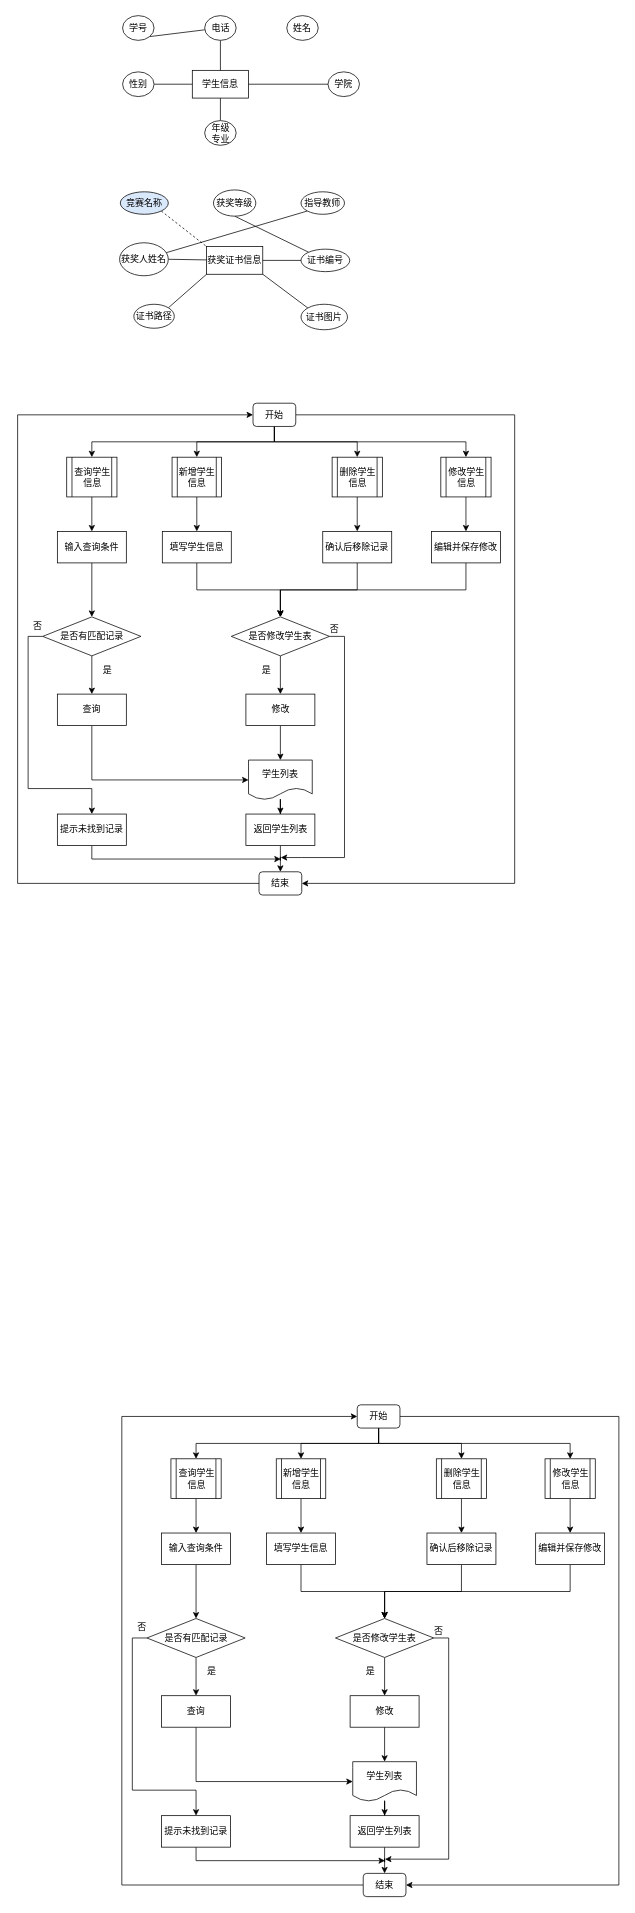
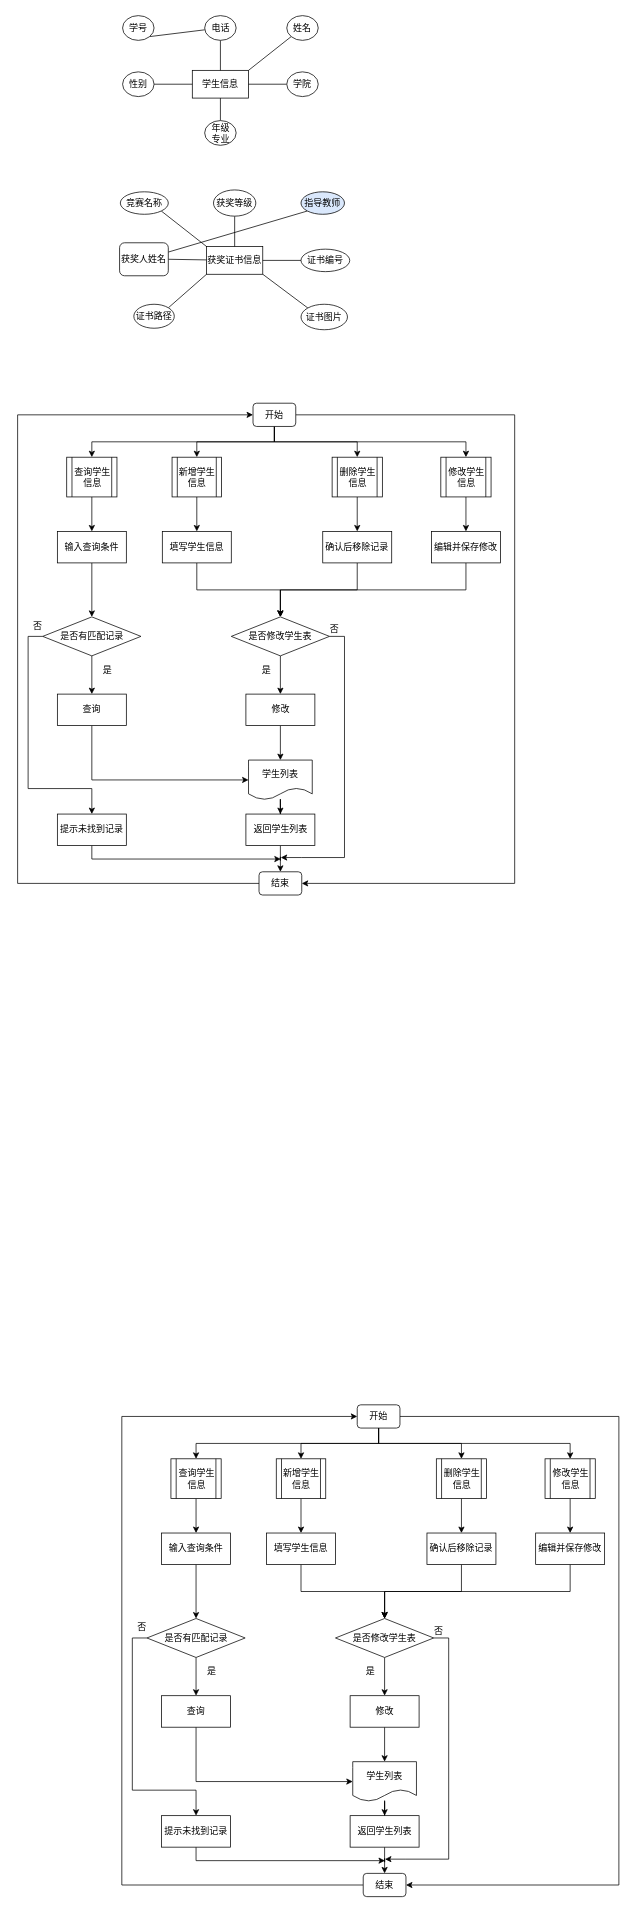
none -> (270, 53)
(344, 84) -> (303, 84)
(144, 203) -> (144, 203)
(323, 203) -> (323, 203)
(183, 228) -> (183, 228)
(272, 234) -> (235, 230)
(144, 259) -> (144, 259)
